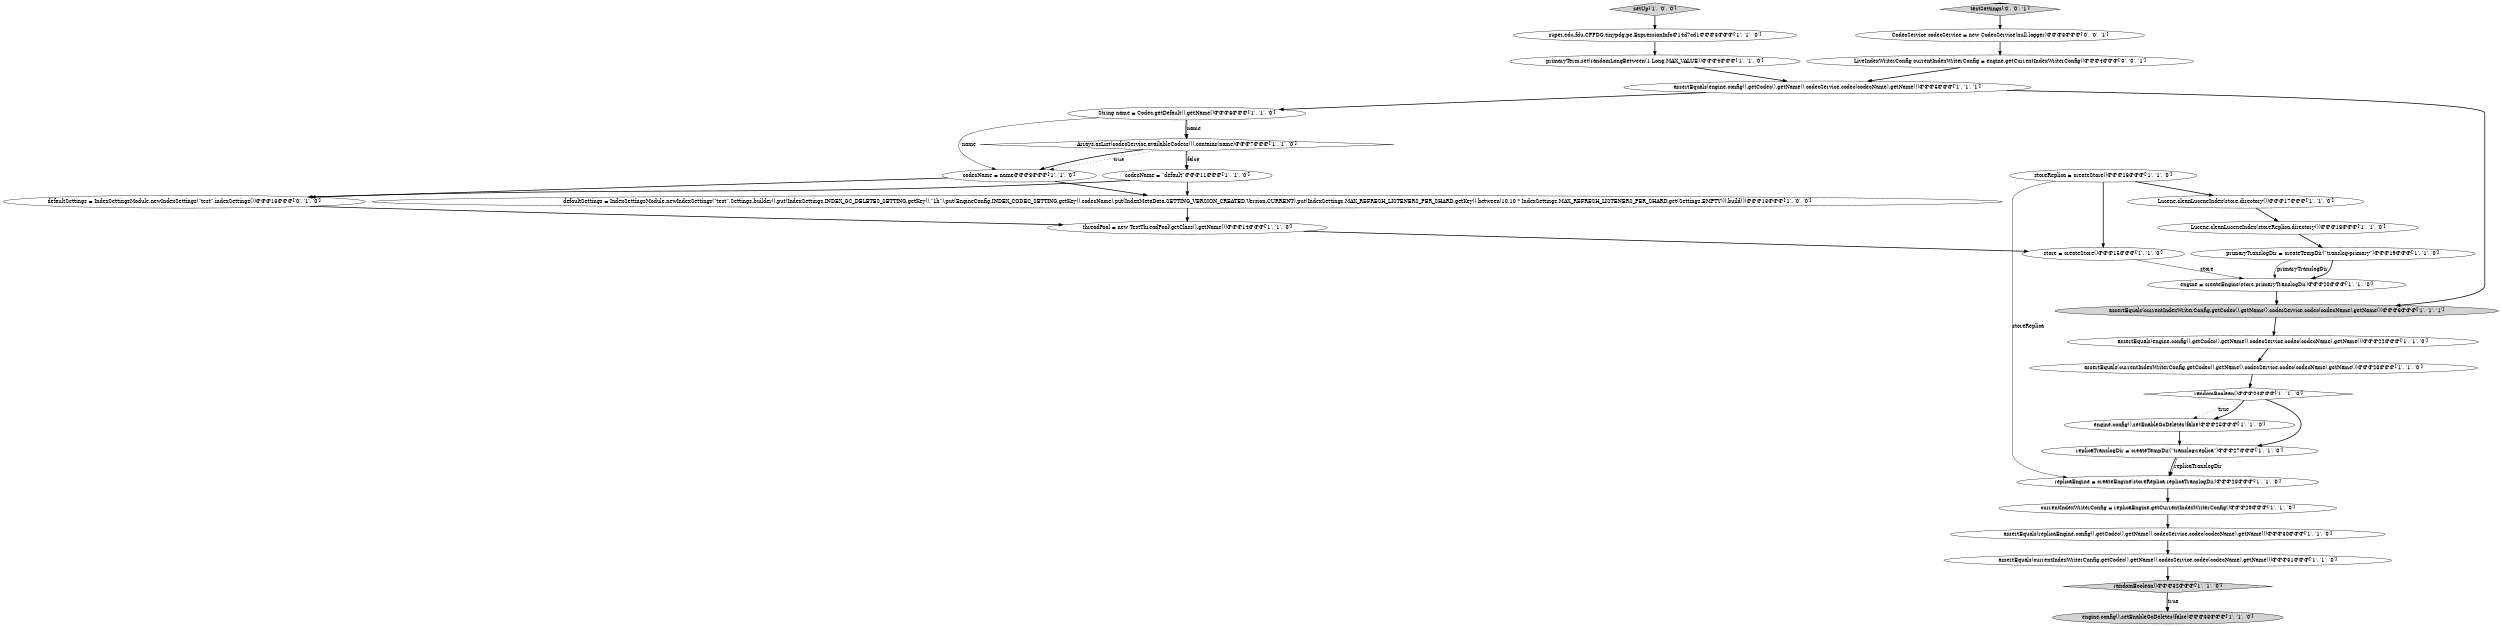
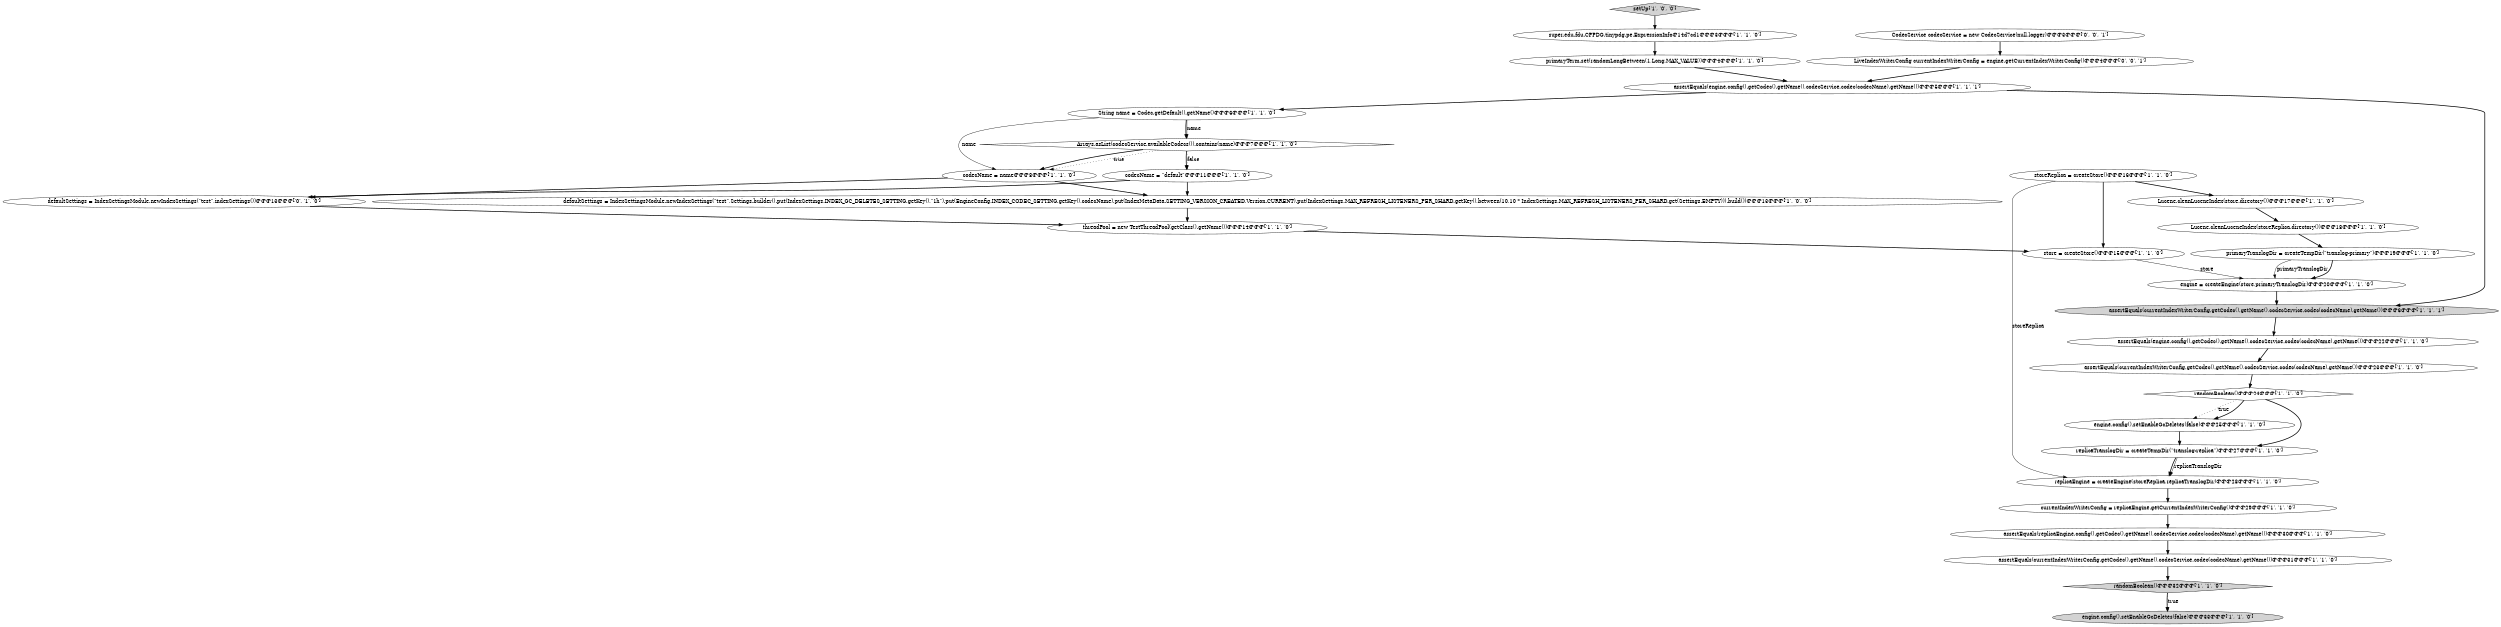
(2000, 9) -> none
